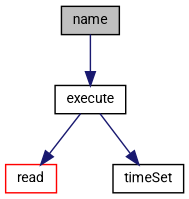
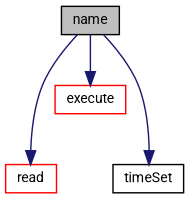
(90, 100) -> (90, 100)
(115, 133) -> (139, 87)
(65, 134) -> (42, 87)
